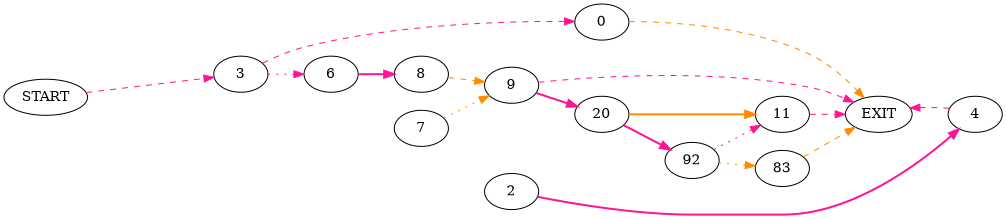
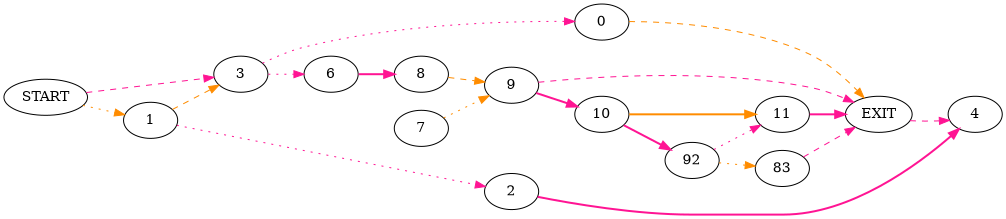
(411, 29) -> (411, 29)
(935, 108) -> (925, 121)
(602, 114) -> (602, 114)
(822, 114) -> (822, 114)
none -> (151, 120)
(825, 145) -> (825, 145)
